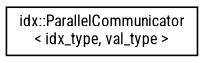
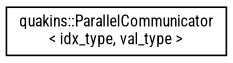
(102, 31) -> (116, 31)
